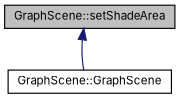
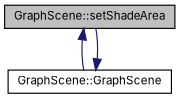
none -> (97, 44)
